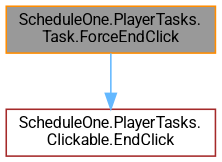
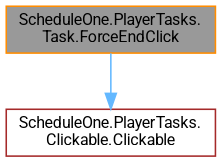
(111, 133) -> (111, 133)
